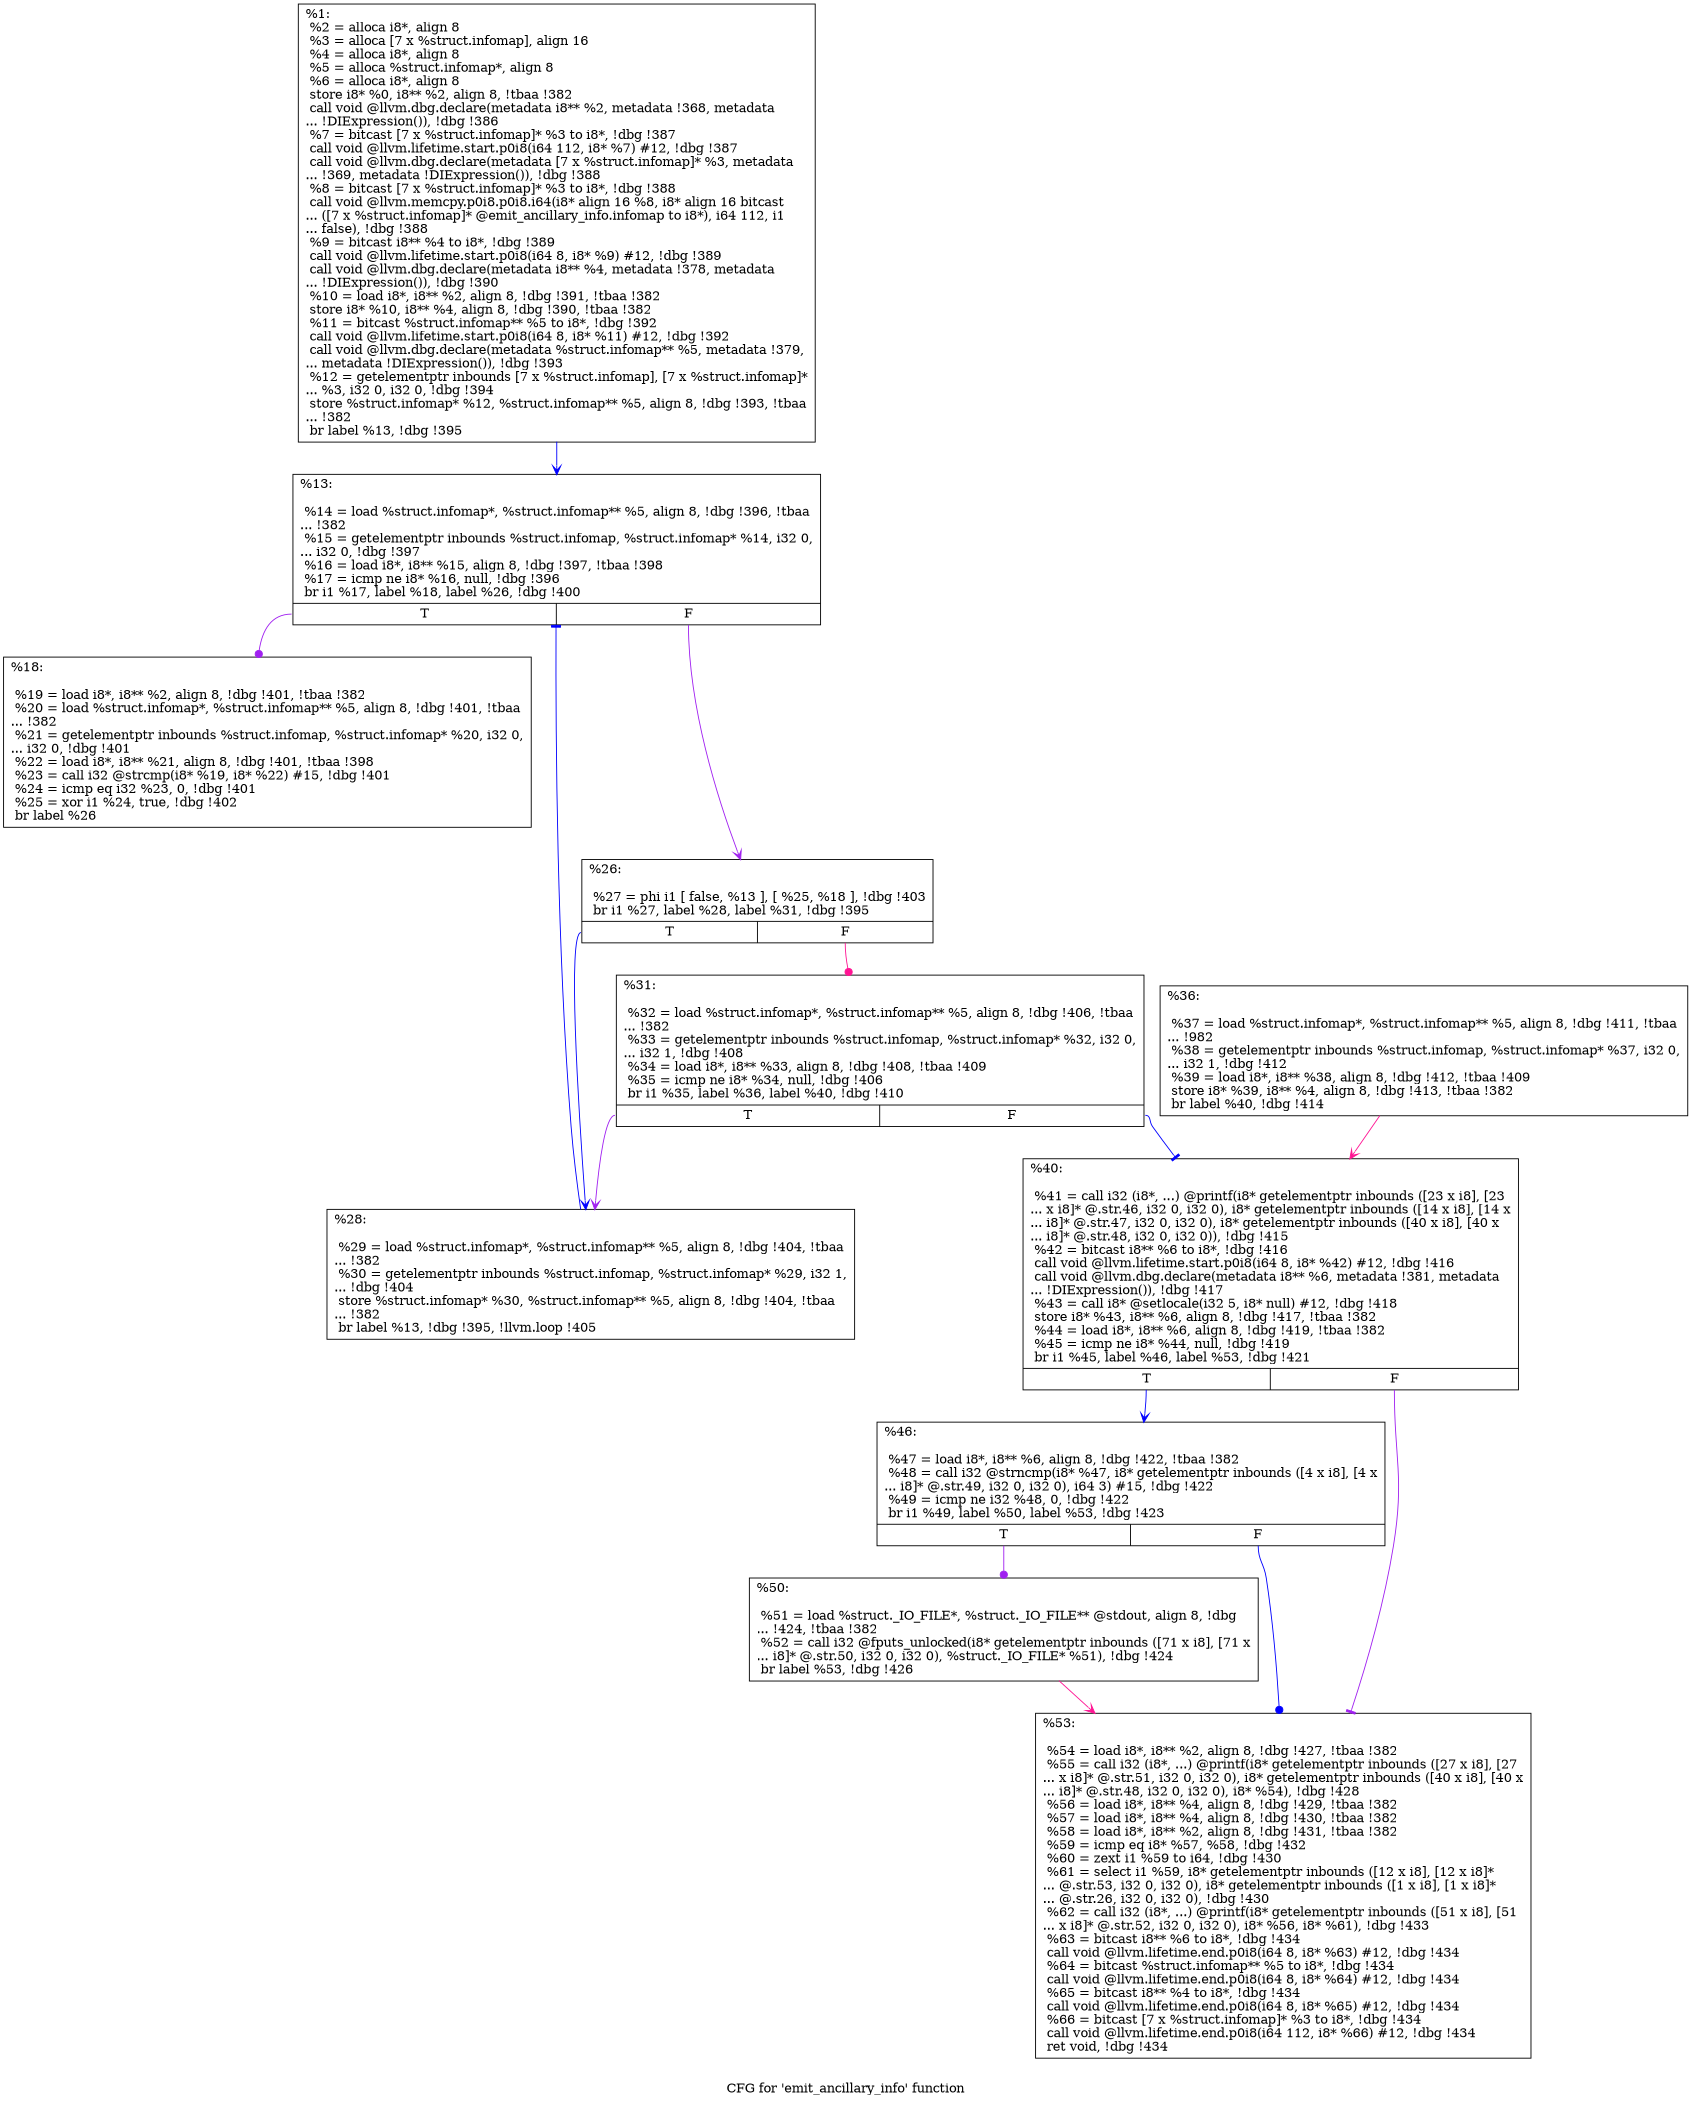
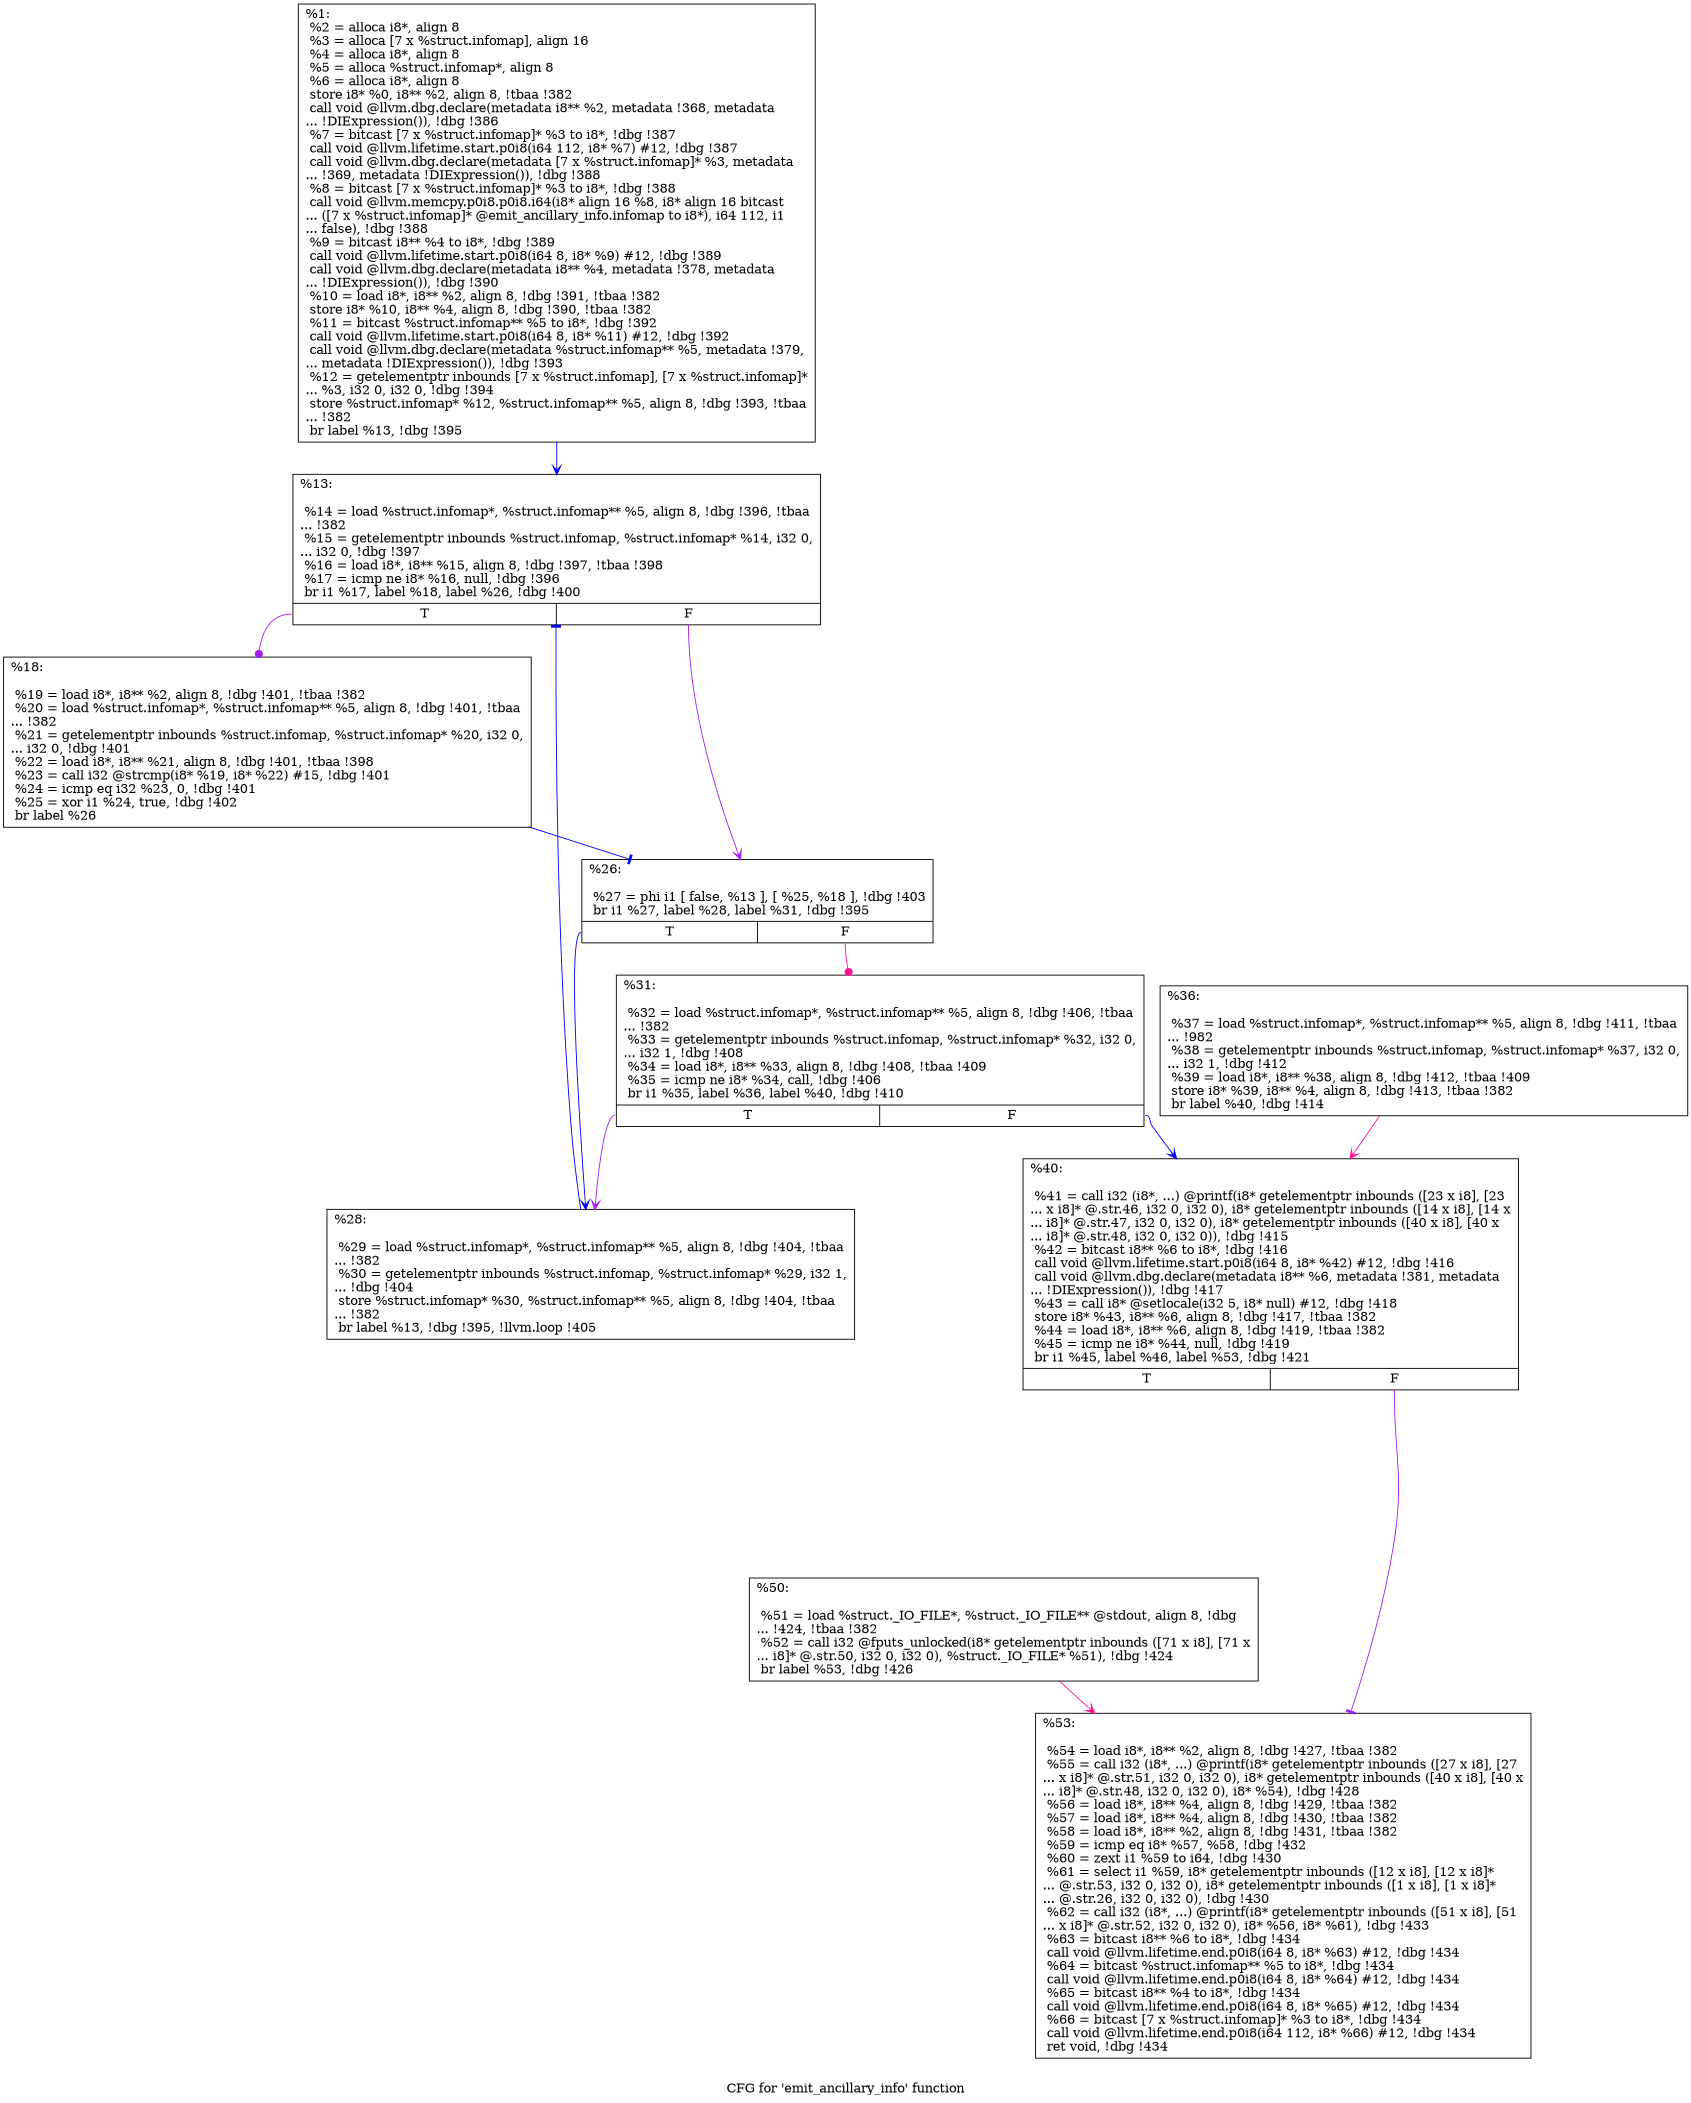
none -> (578, 843)
(753, 1080) -> (752, 1080)
(1159, 1135) -> (1159, 1135)
(1131, 1484) -> none
